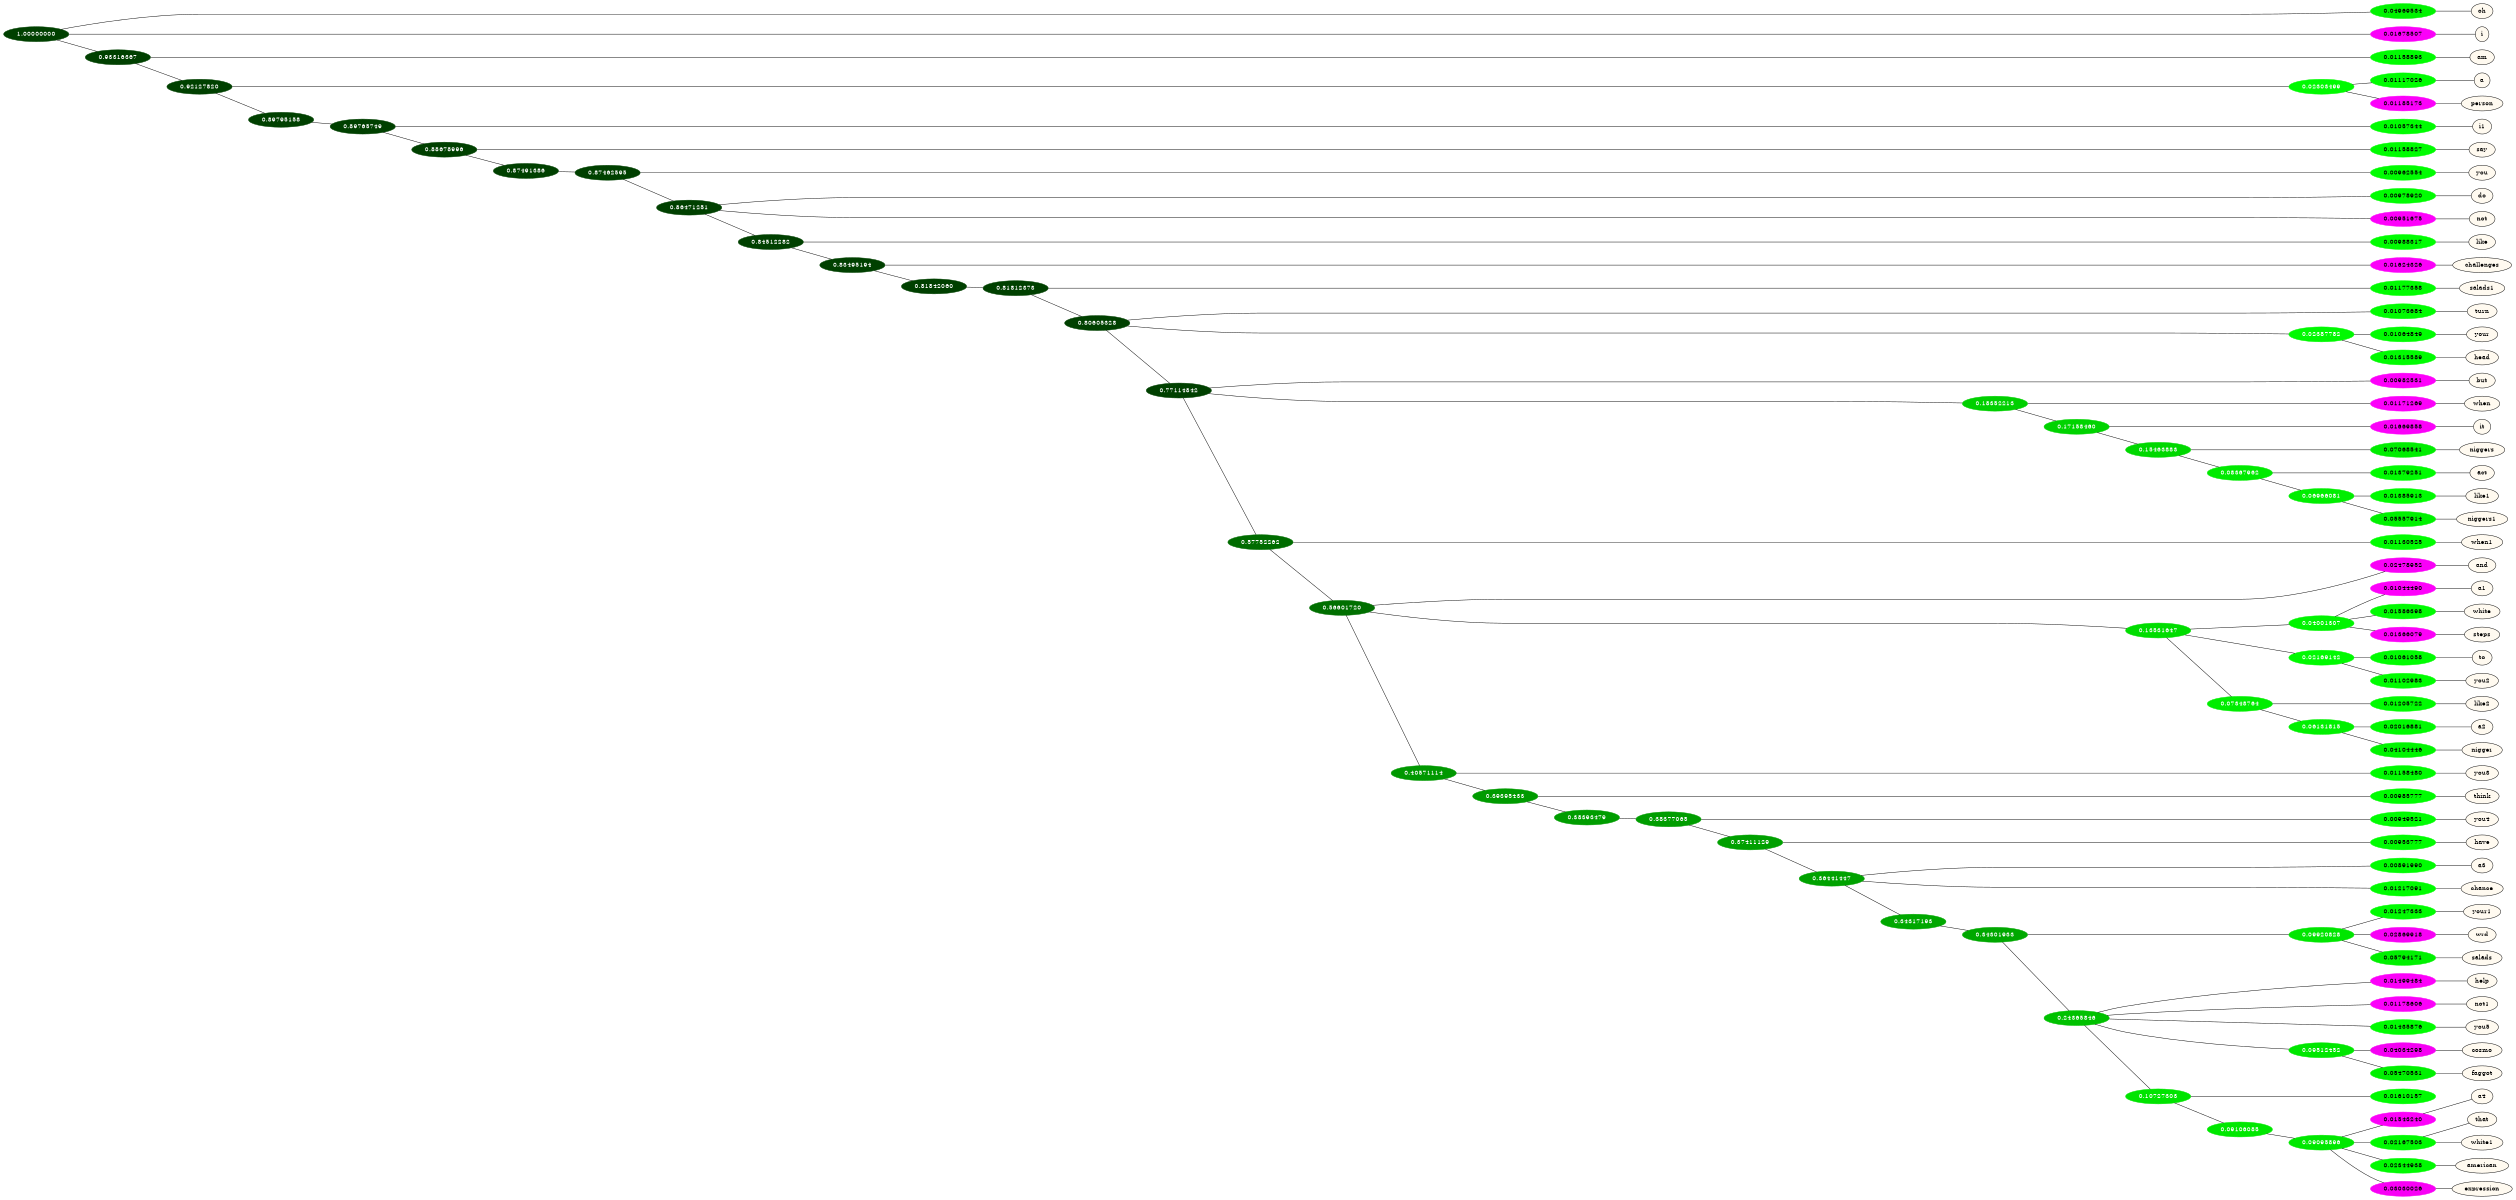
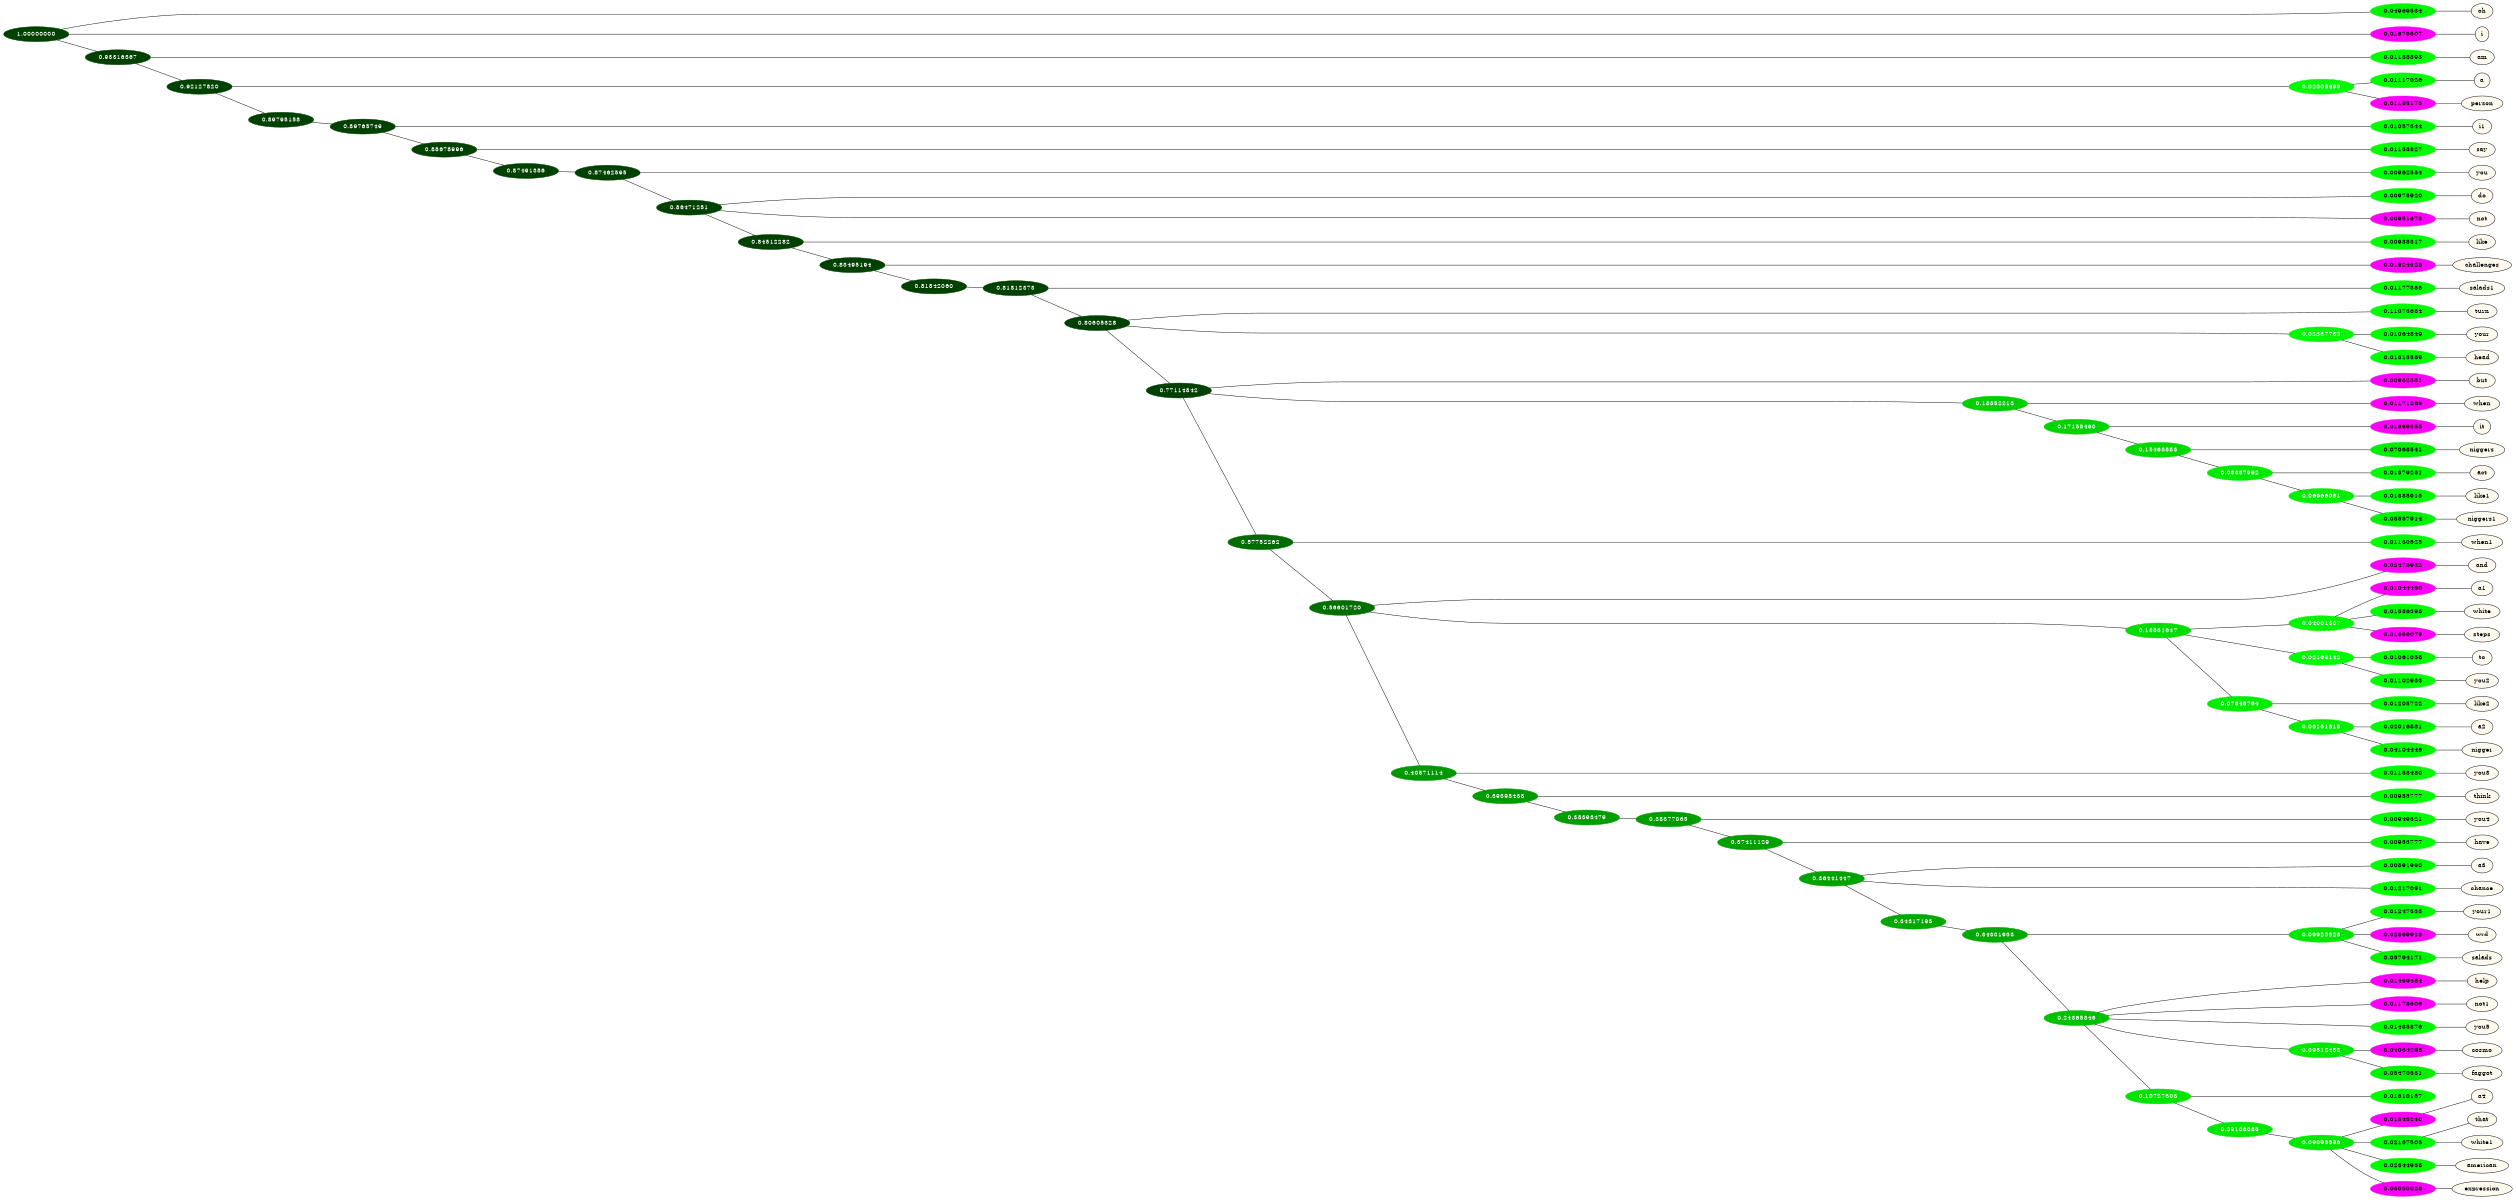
(2403, 311) -> (2403, 311)
